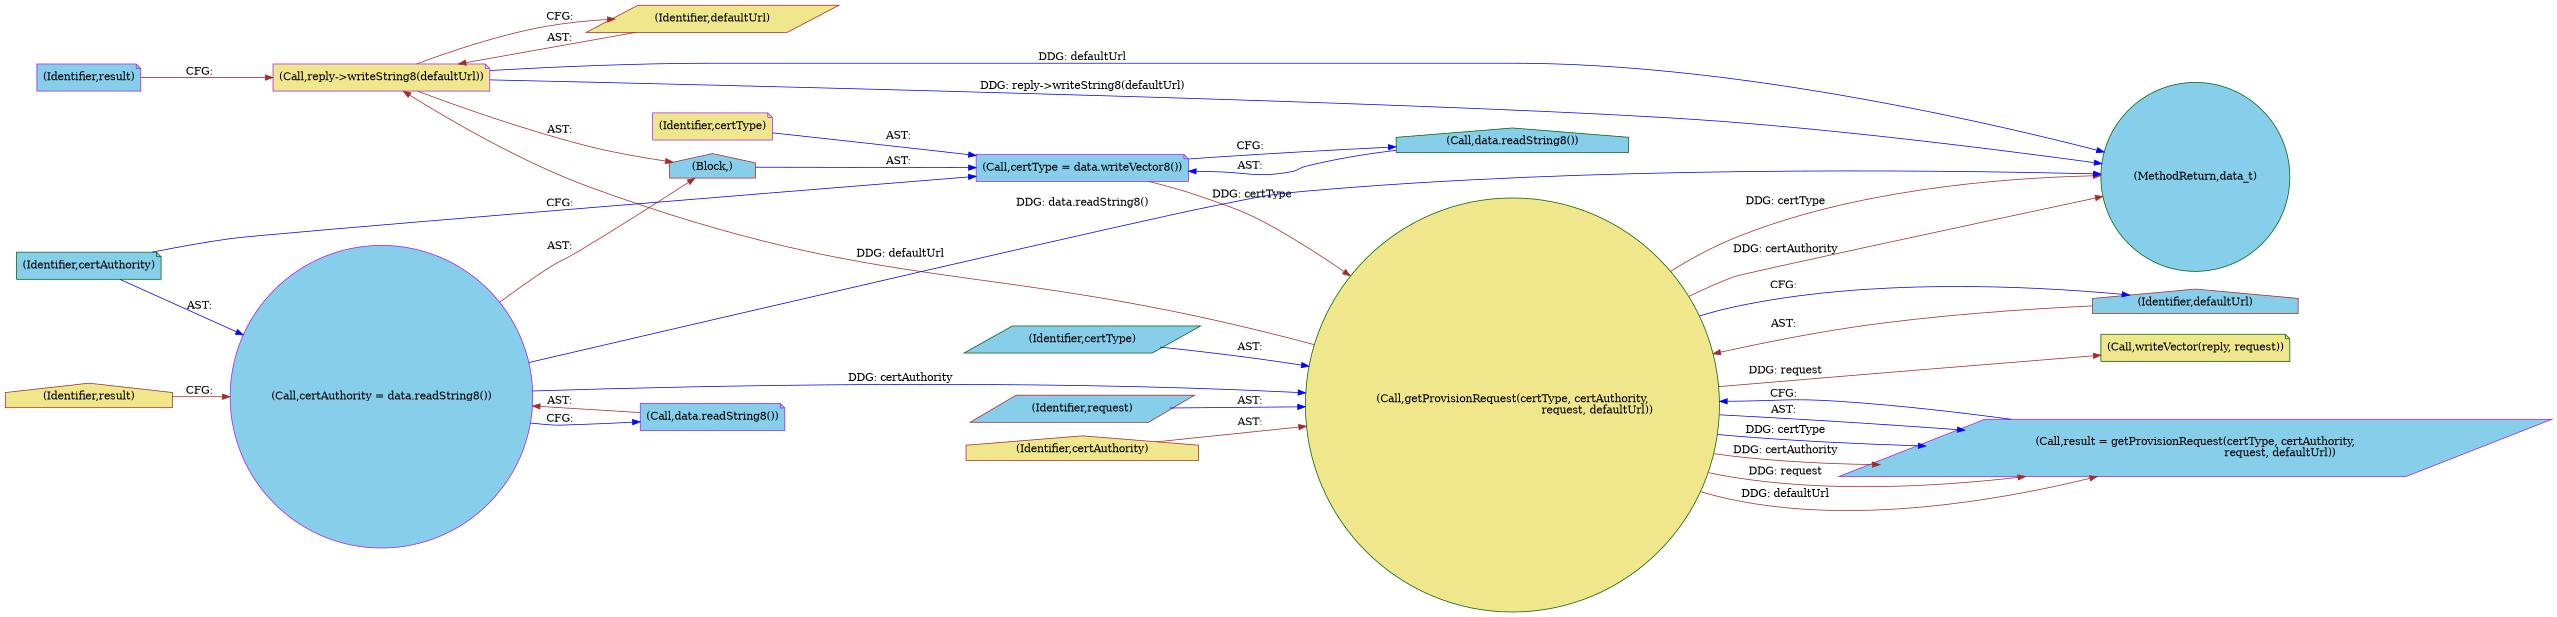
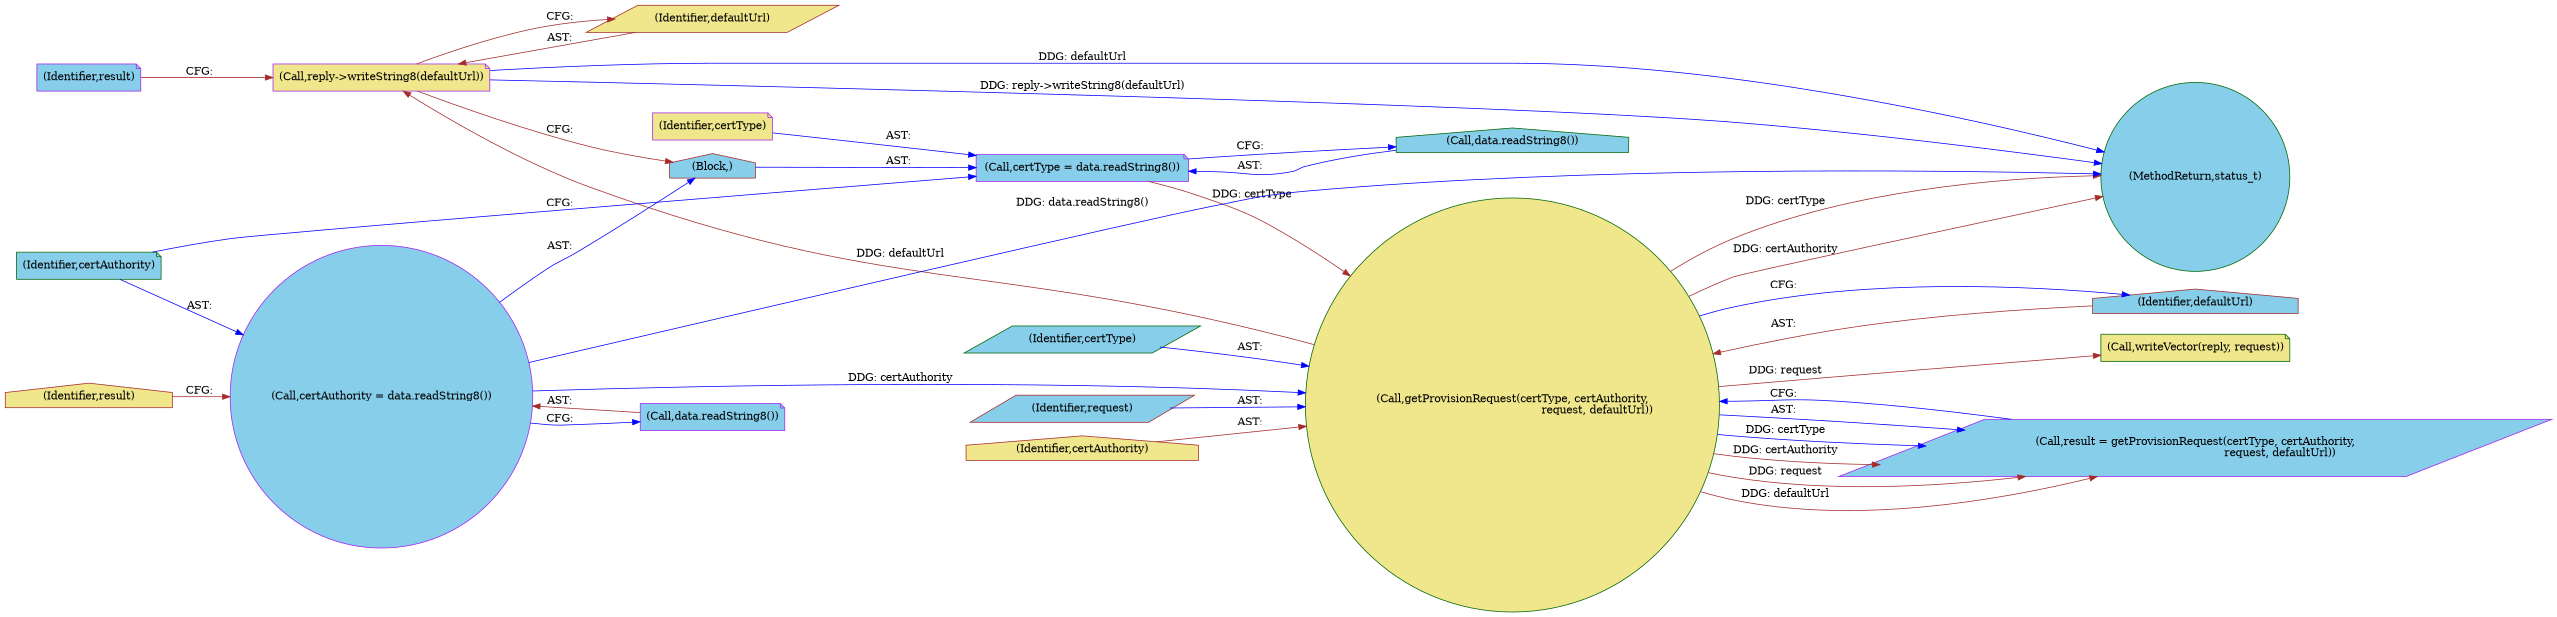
(562, 130) -> (562, 130)
(1082, 168) -> (1082, 168)
(2195, 177) -> (2195, 177)
(594, 242) -> (594, 242)
